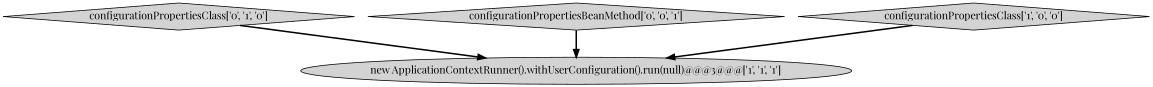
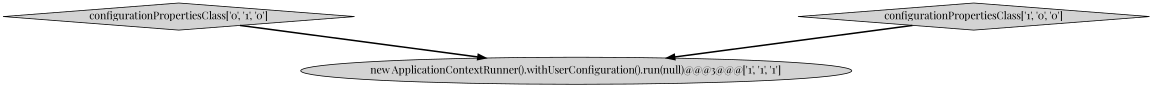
(576, 17) -> none
